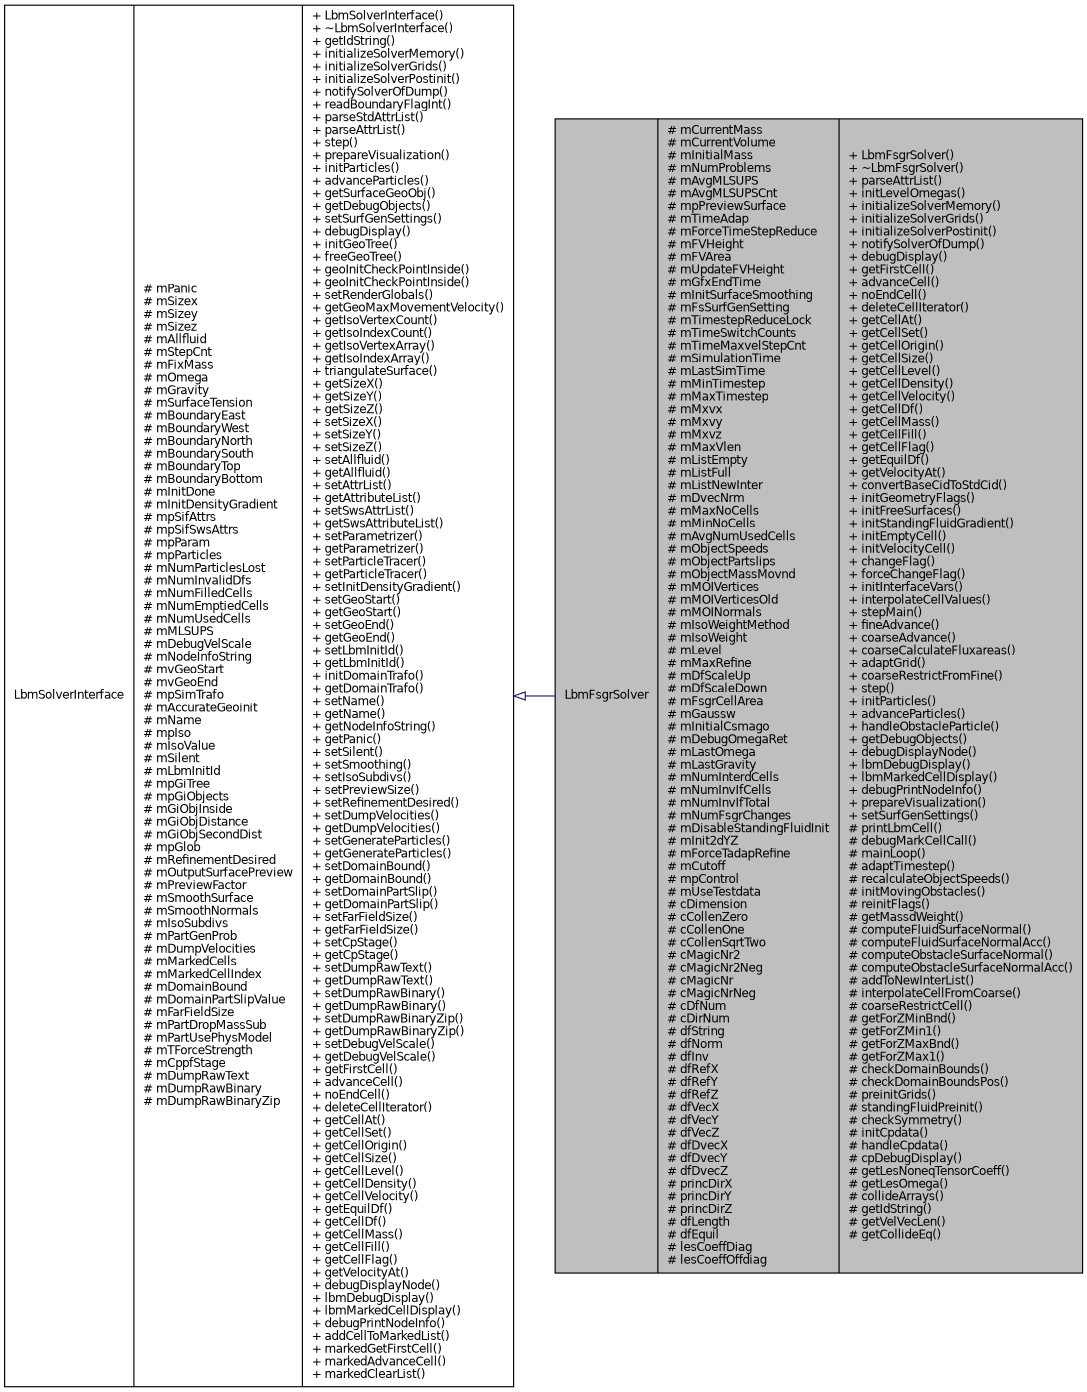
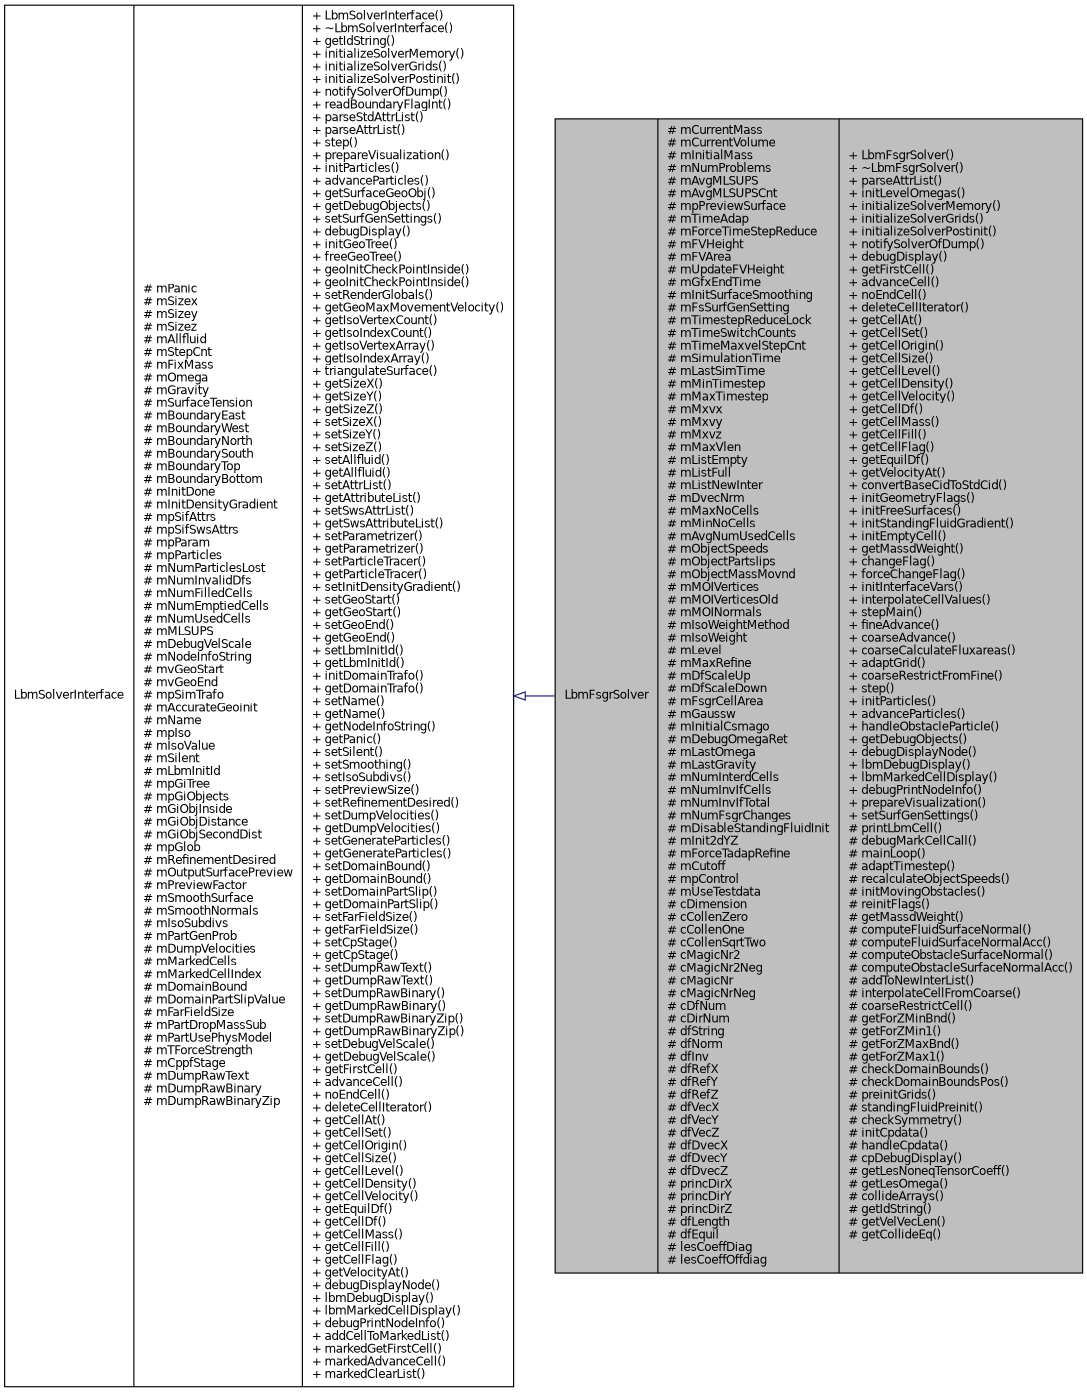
(902, 549) -> (906, 549)
